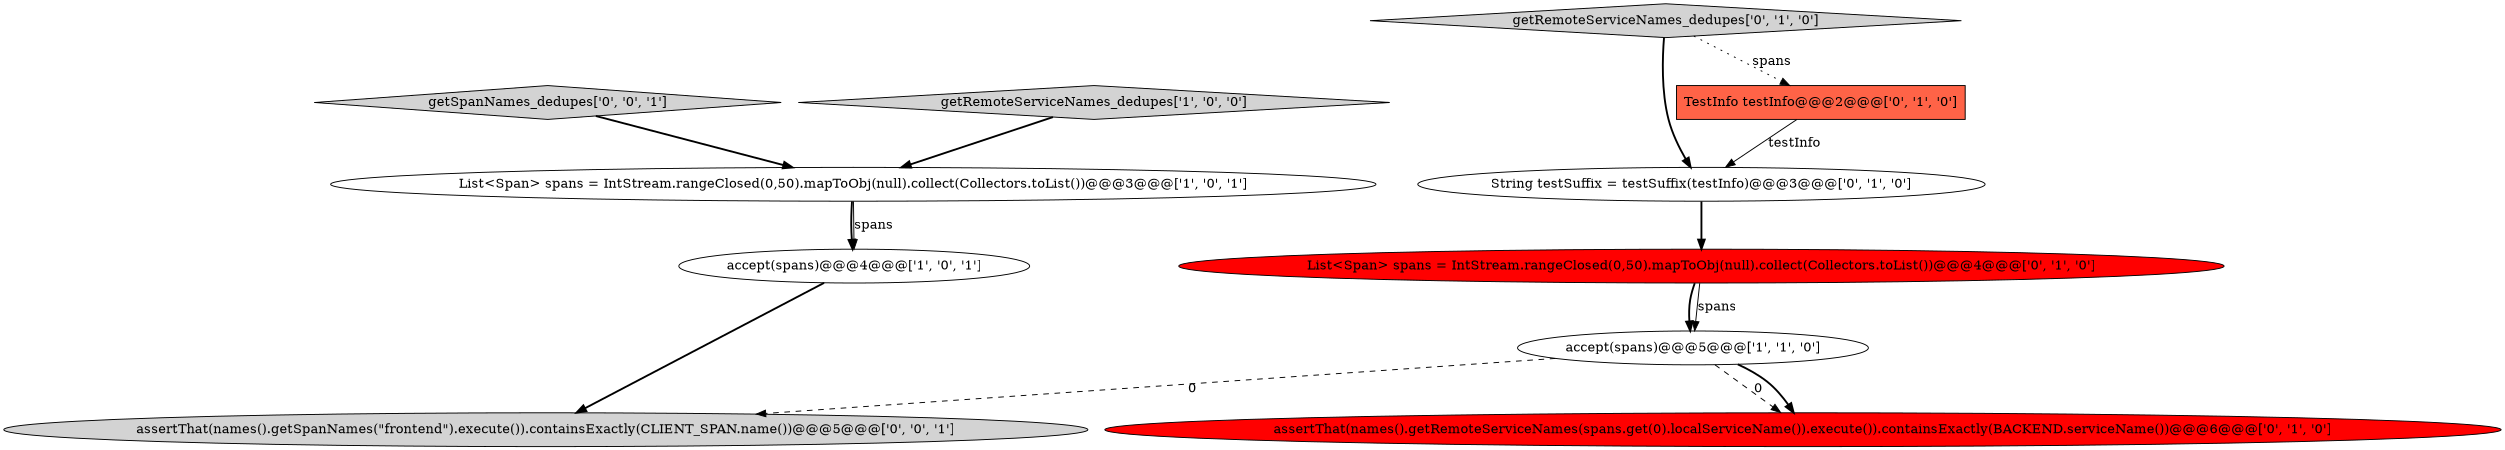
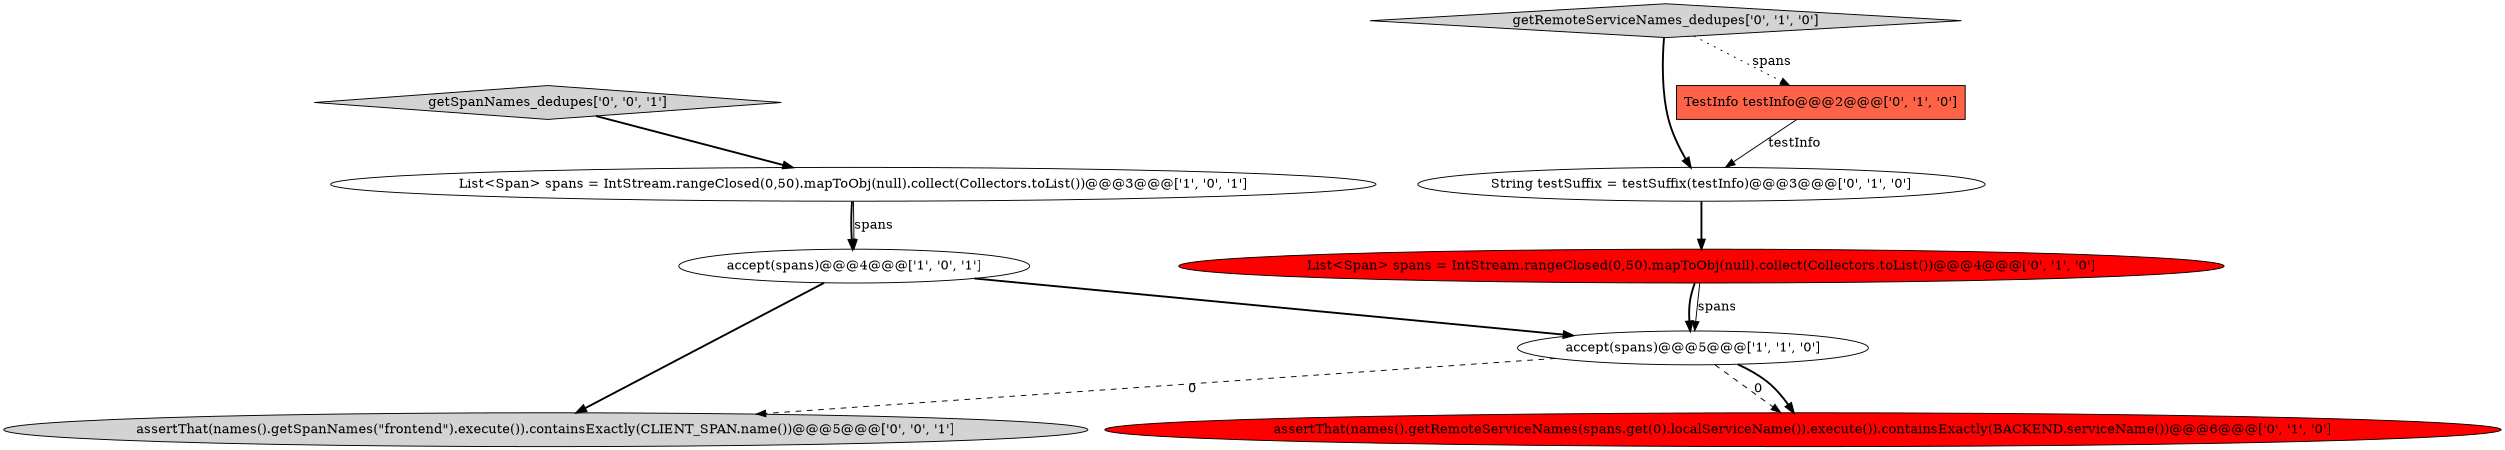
(1094, 102) -> none
none -> (1269, 307)
